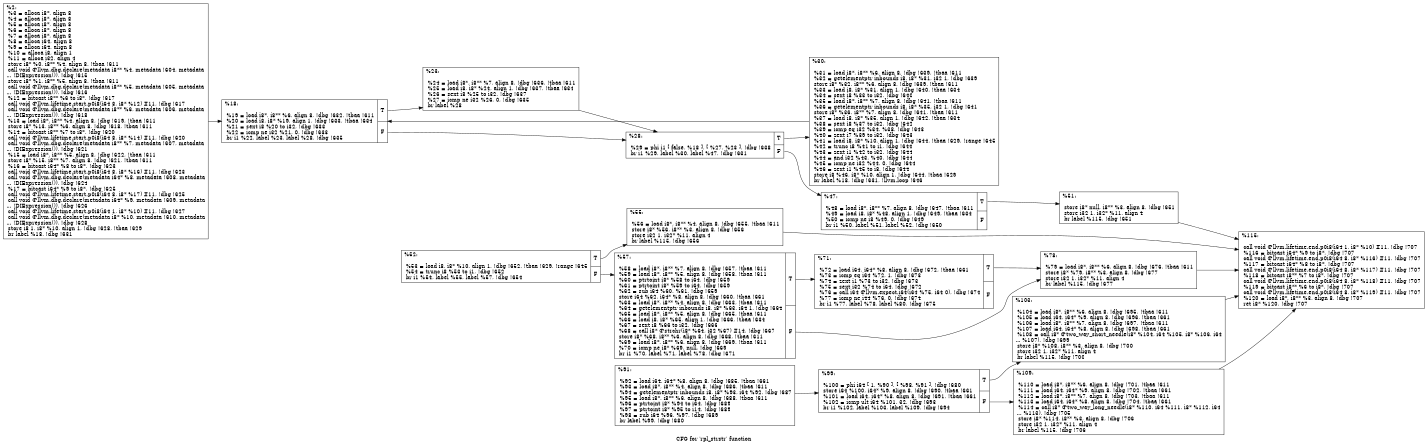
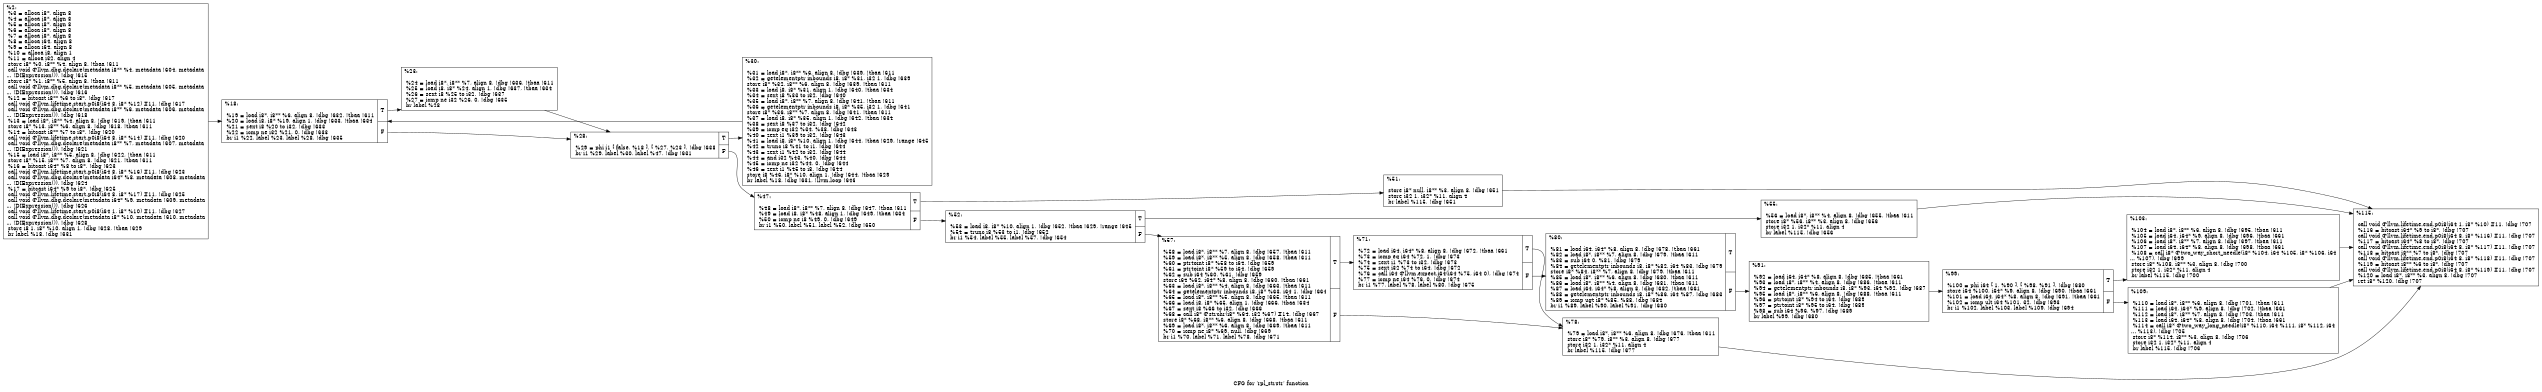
(863, 135) -> (796, 135)
none -> (931, 221)
none -> (1641, 272)
(869, 298) -> (1408, 280)
(675, 410) -> (1809, 305)
